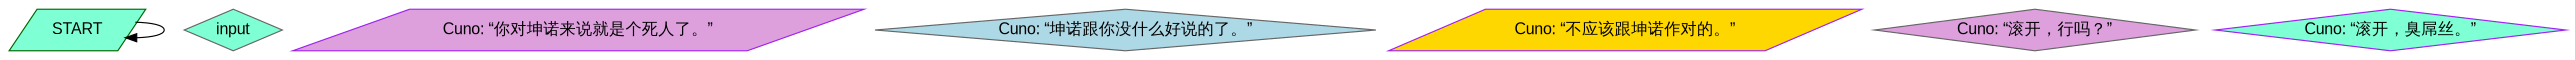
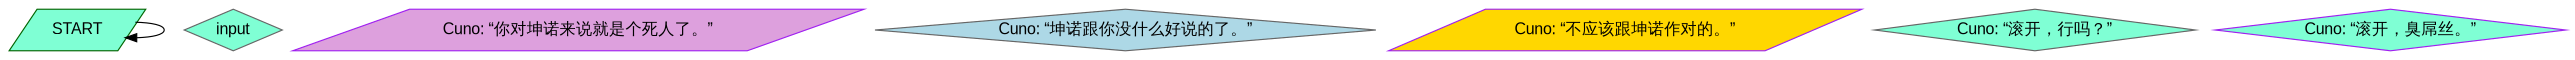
(2035, 30) -> (2035, 30)
